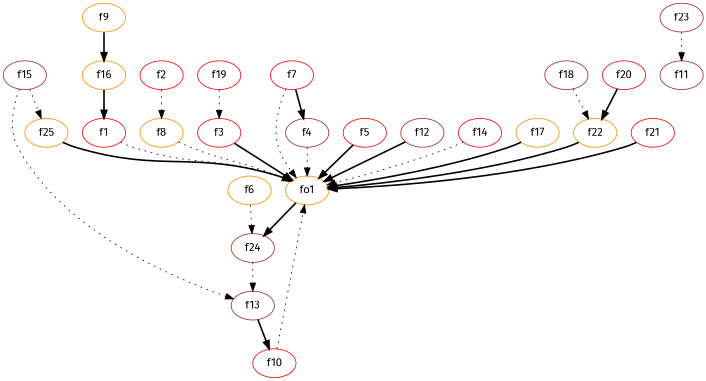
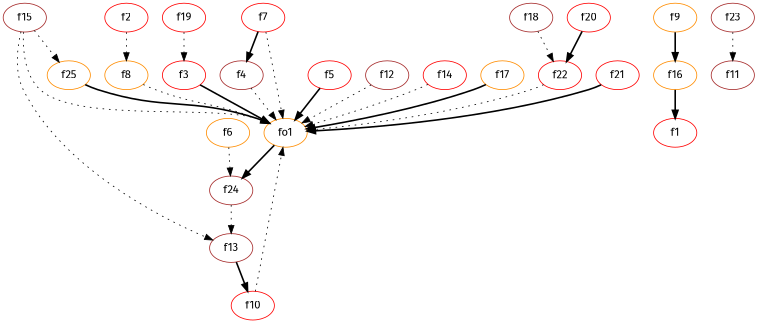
(595, 133) -> (560, 75)
(168, 156) -> (118, 110)
(369, 160) -> (340, 102)
(459, 172) -> (431, 114)
